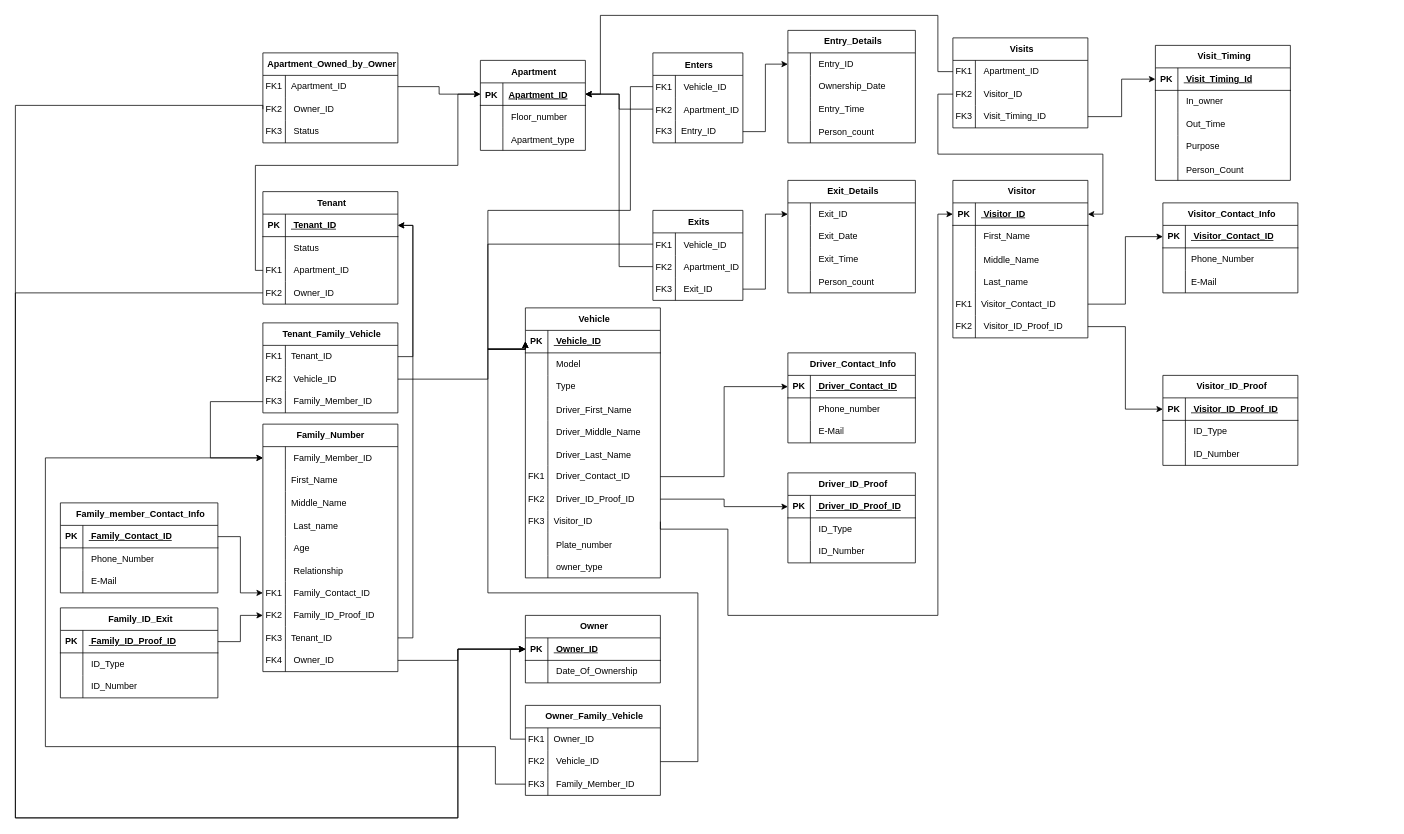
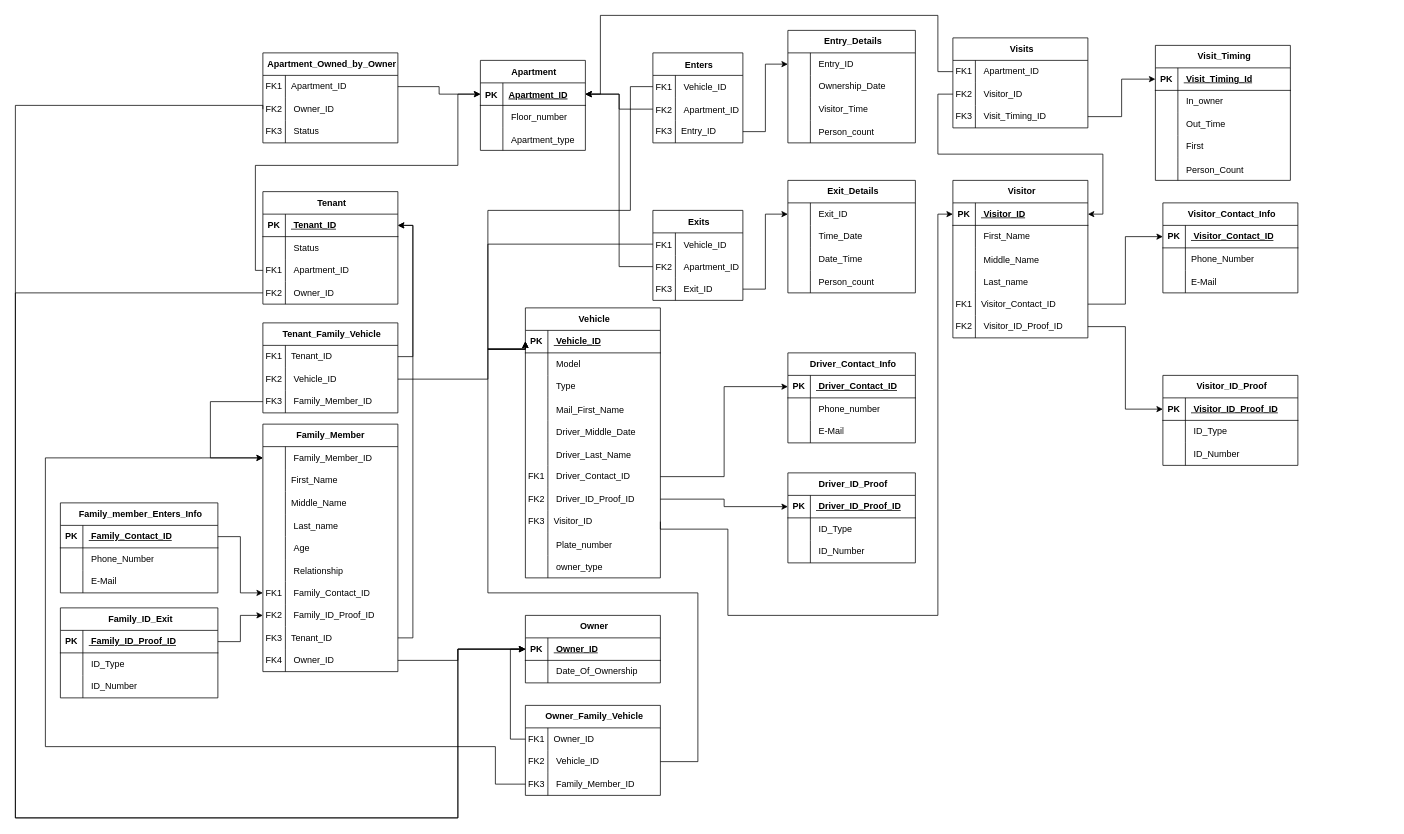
(840, 109) -> (843, 109)
(1202, 147) -> (1195, 147)
(838, 237) -> (838, 237)
(837, 259) -> (838, 259)
(594, 410) -> (588, 410)
(595, 432) -> (595, 432)
(331, 435) -> (331, 435)
(140, 514) -> (140, 514)
